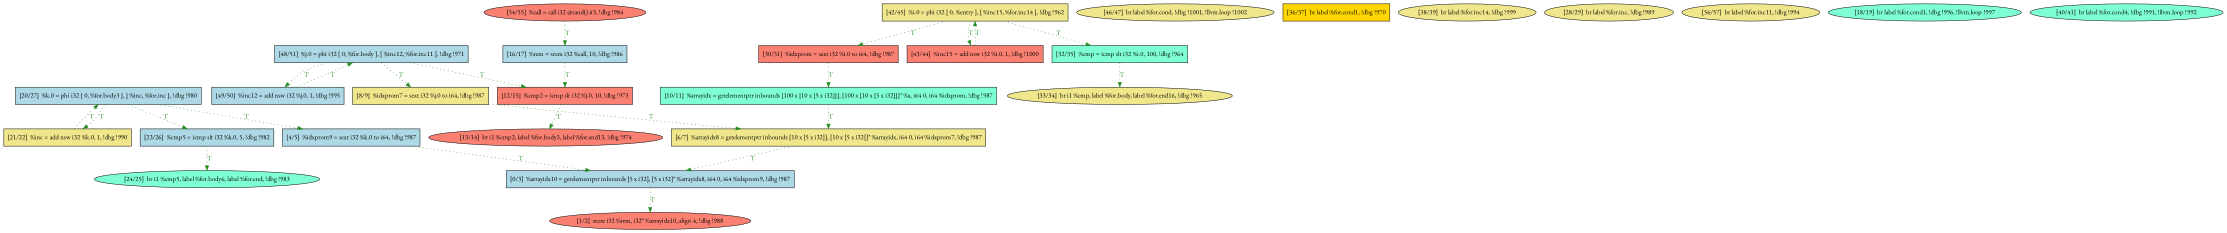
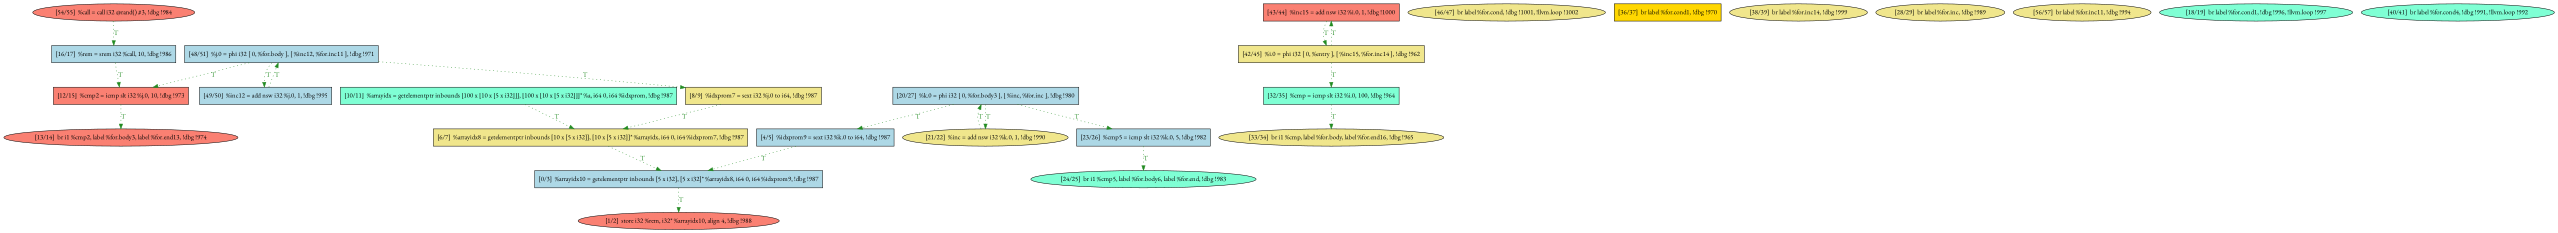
(828, 54) -> none
(68, 138) -> (985, 138)
